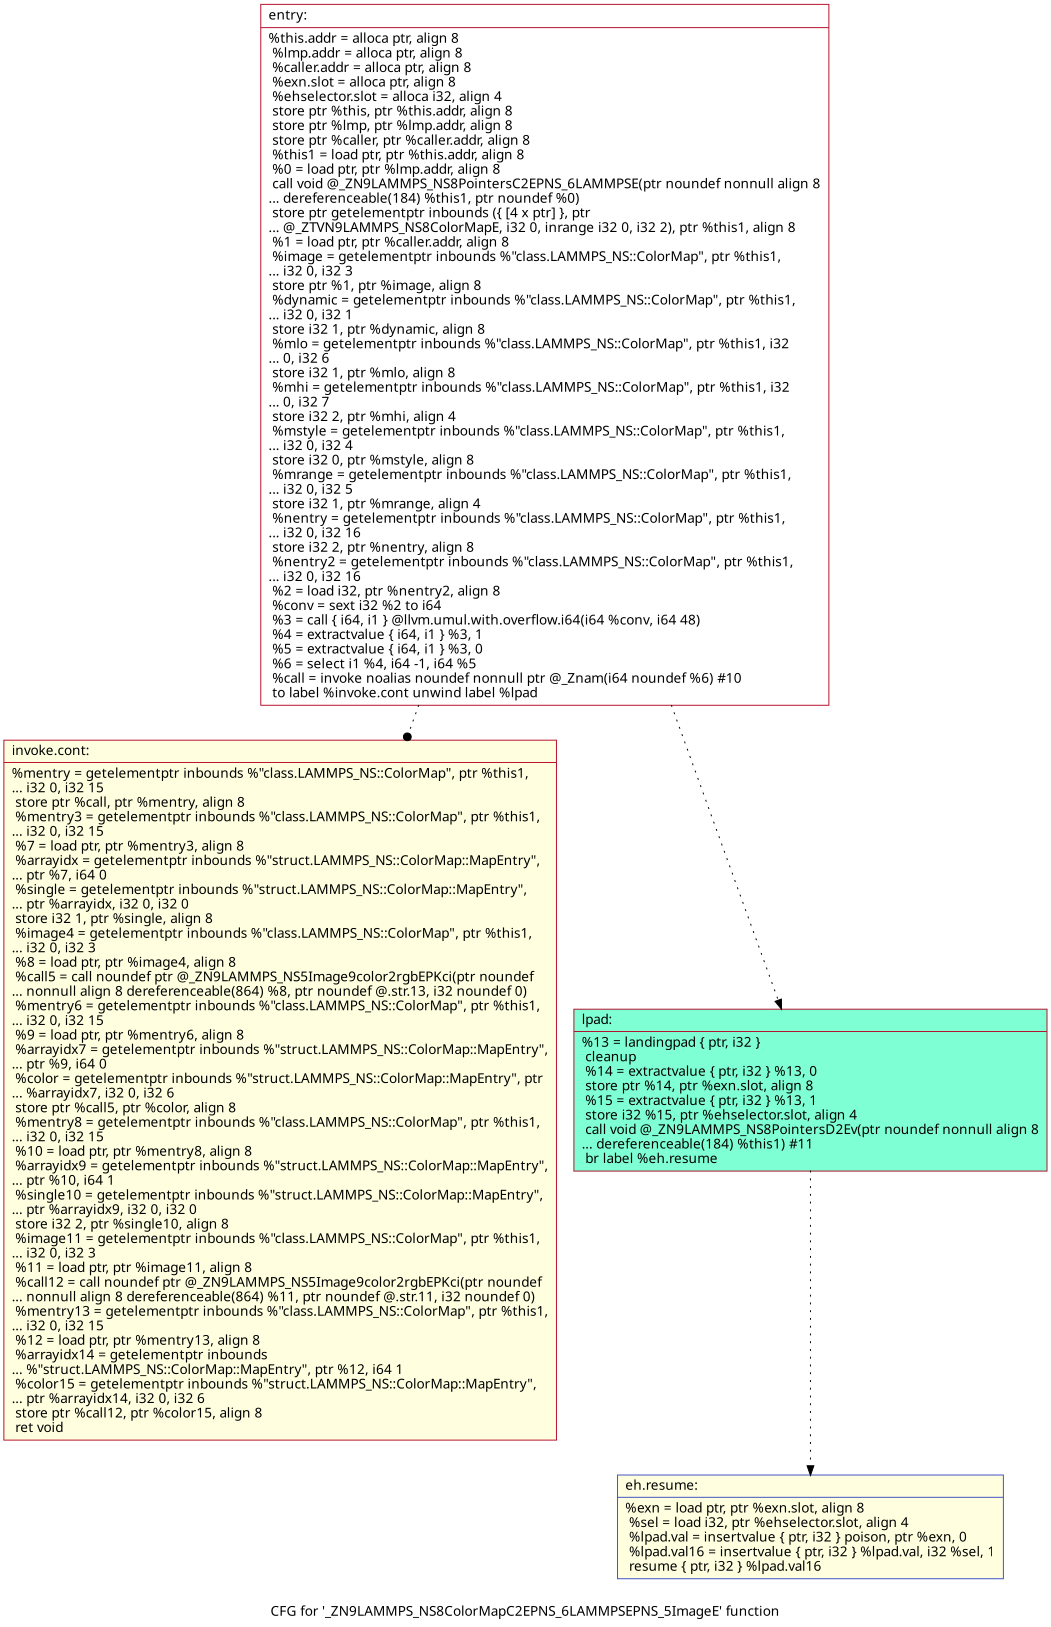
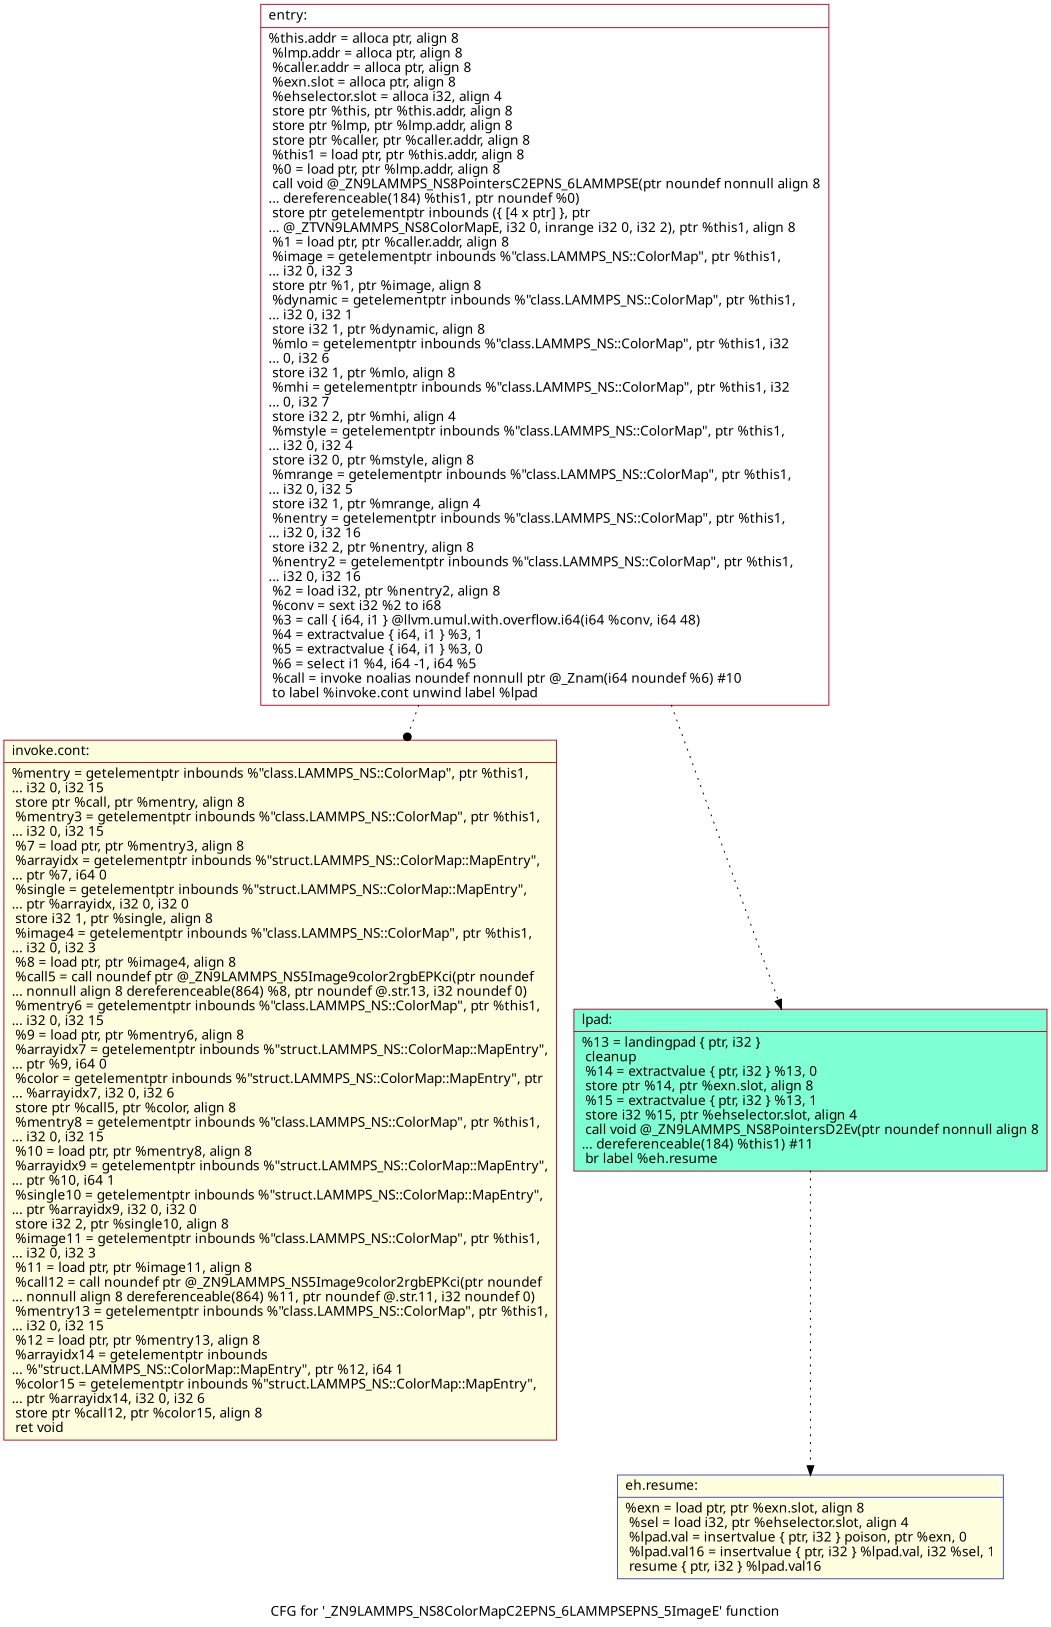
(355, 606) -> (355, 606)
